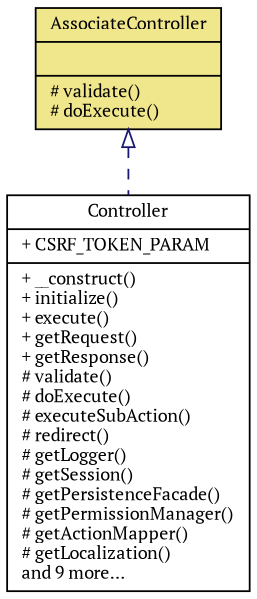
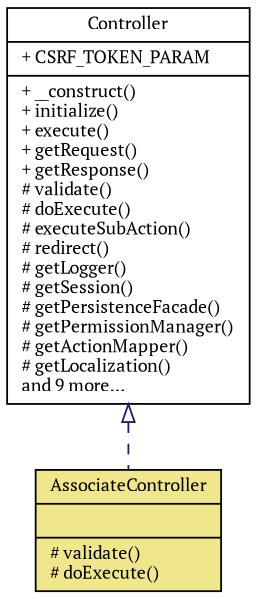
(128, 171) -> (128, 446)
